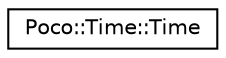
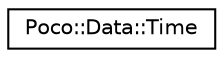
(113, 29) -> (112, 29)
